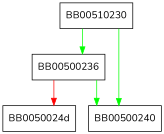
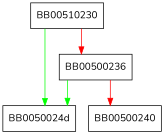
(82, 38) -> (81, 38)
(119, 64) -> (45, 64)
(54, 89) -> (67, 89)
(97, 89) -> (110, 89)
